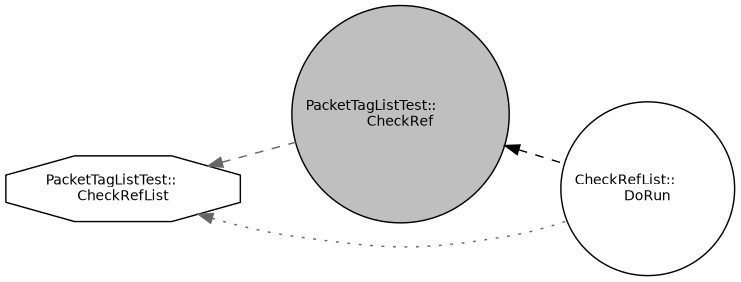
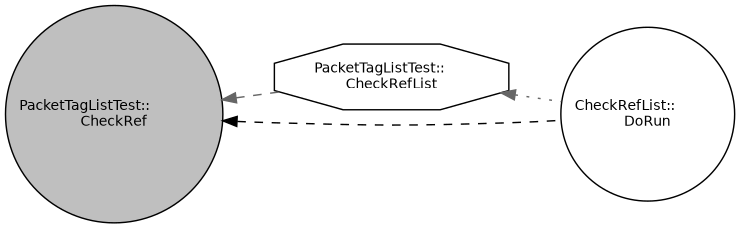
(259, 152) -> (258, 95)
